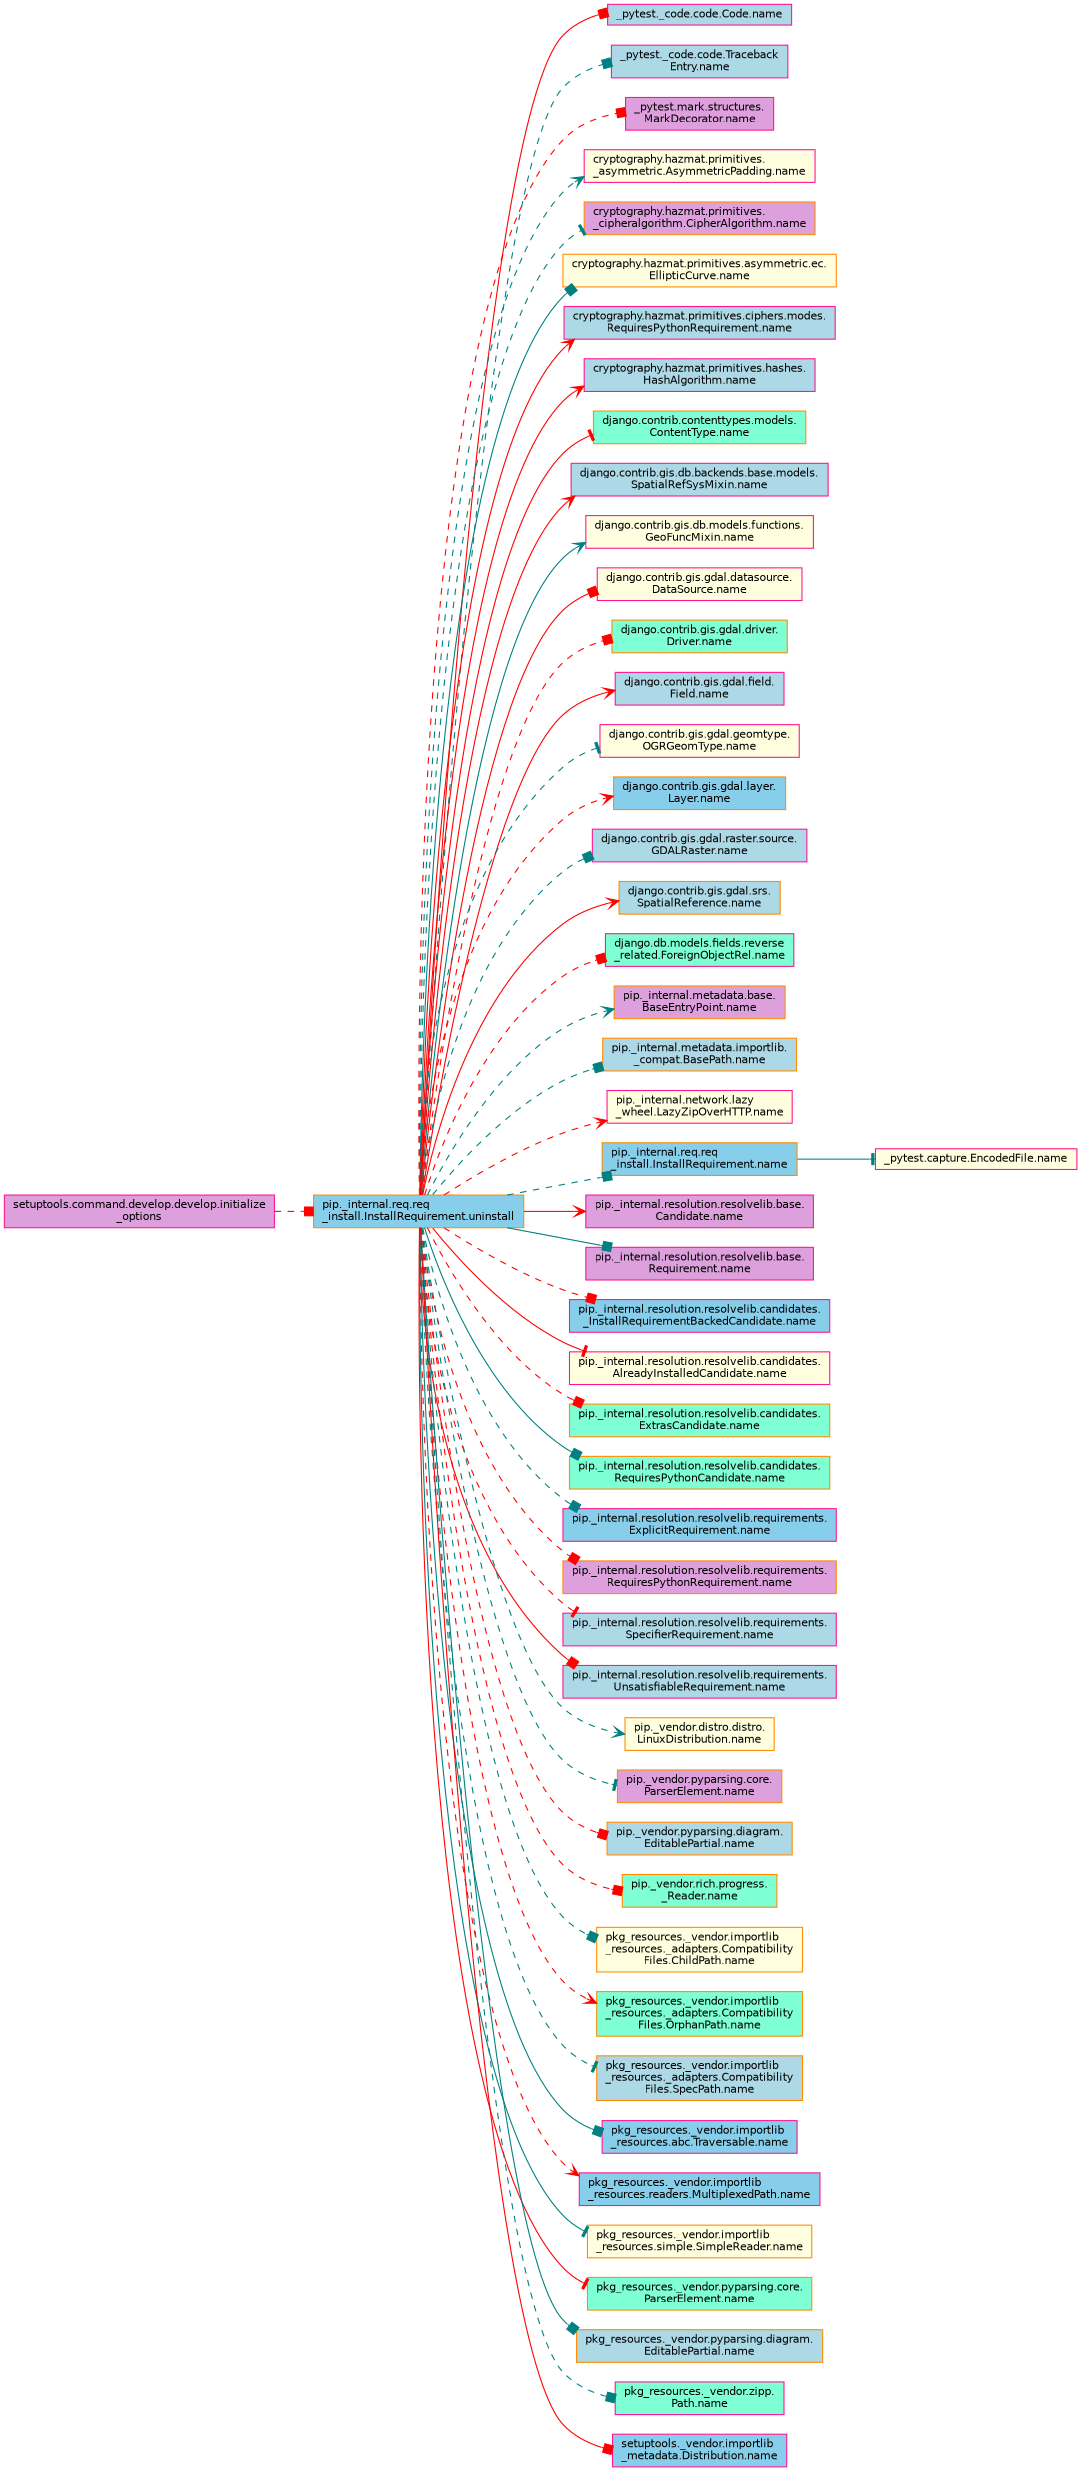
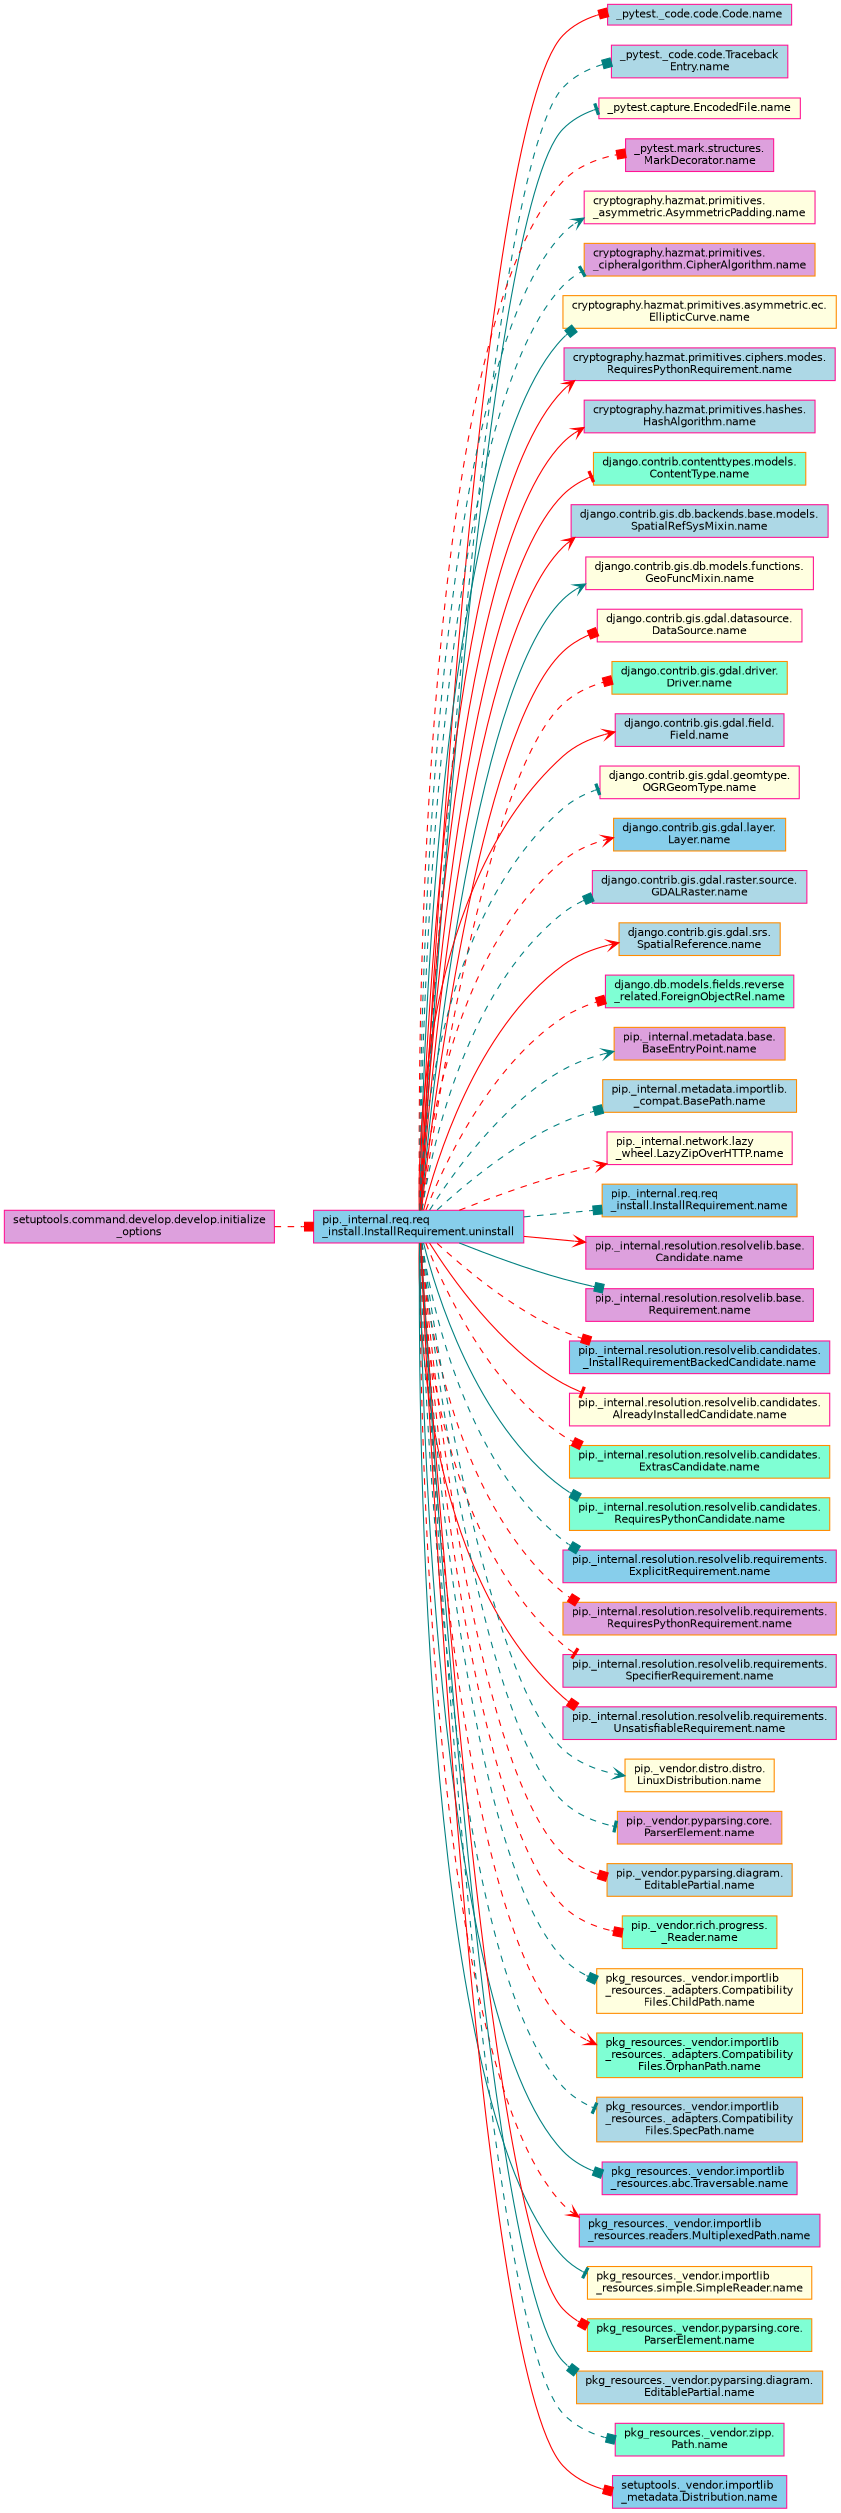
(833, 1159) -> (465, 646)
(419, 1211) -> (419, 1227)
(446, 1851) -> (466, 1790)
